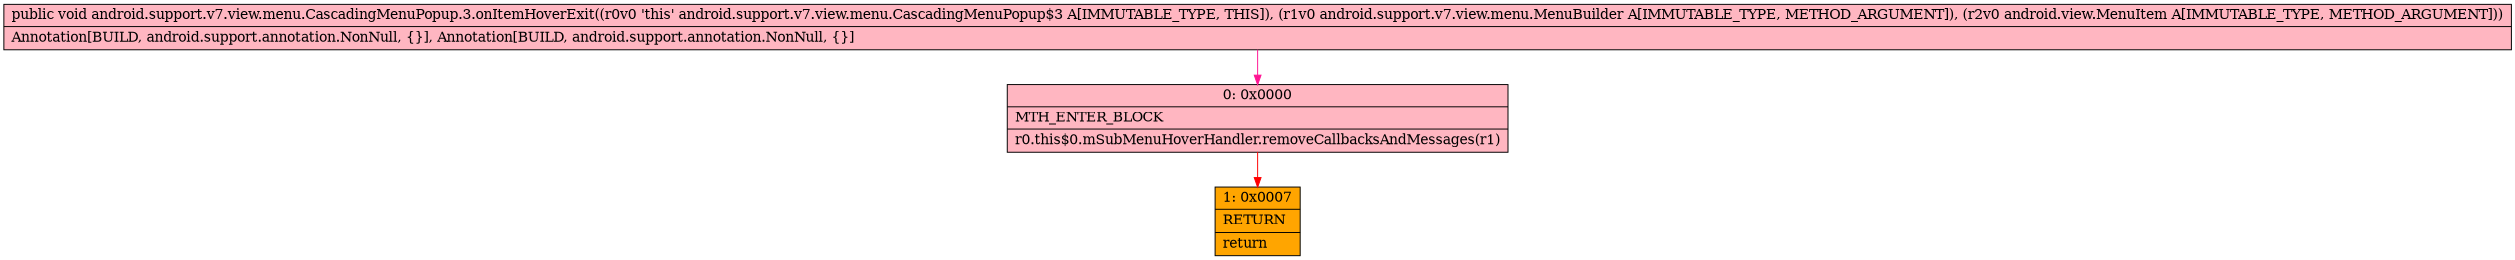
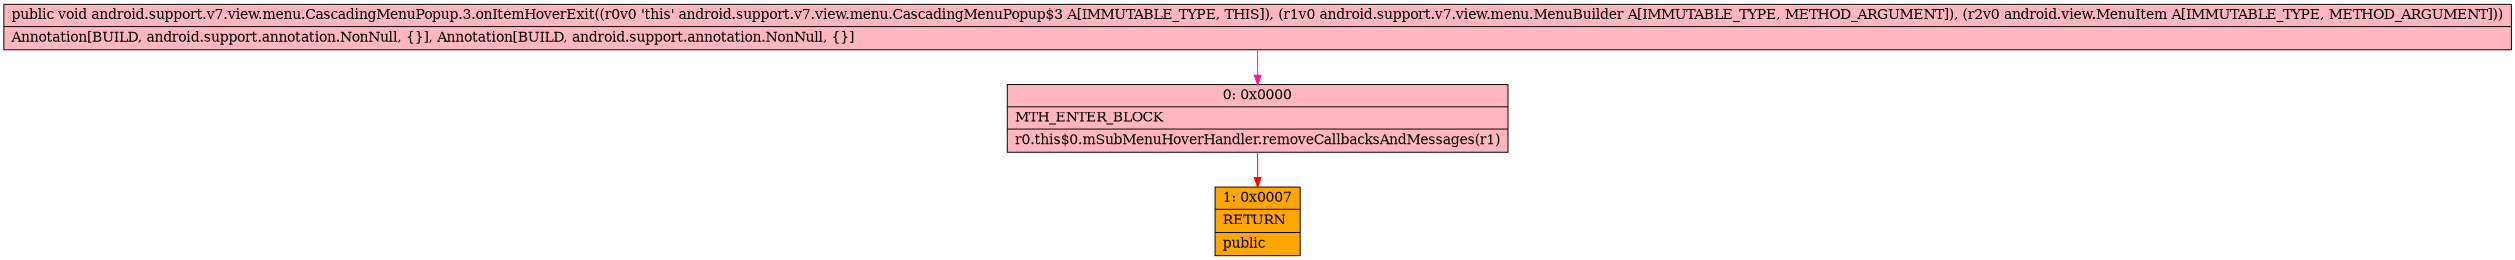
(1245, 244) -> (1244, 244)
